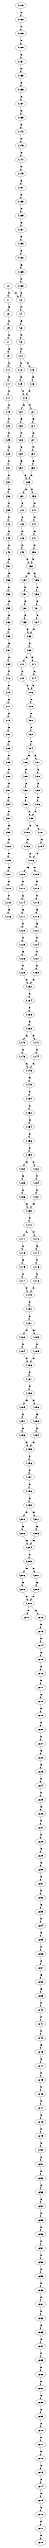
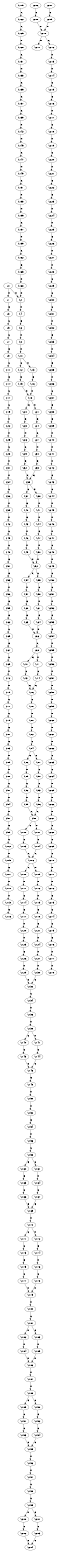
(29, 1561) -> none
